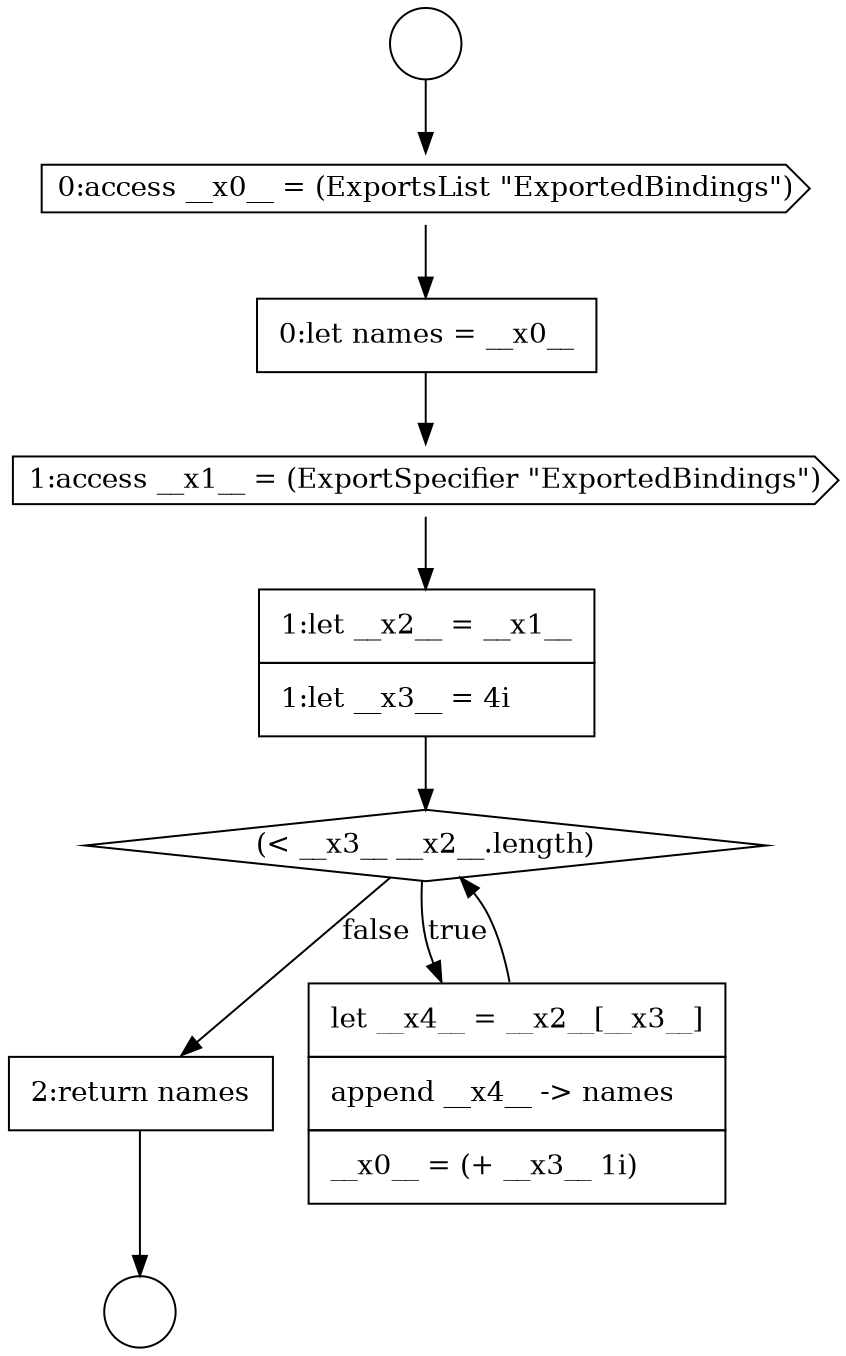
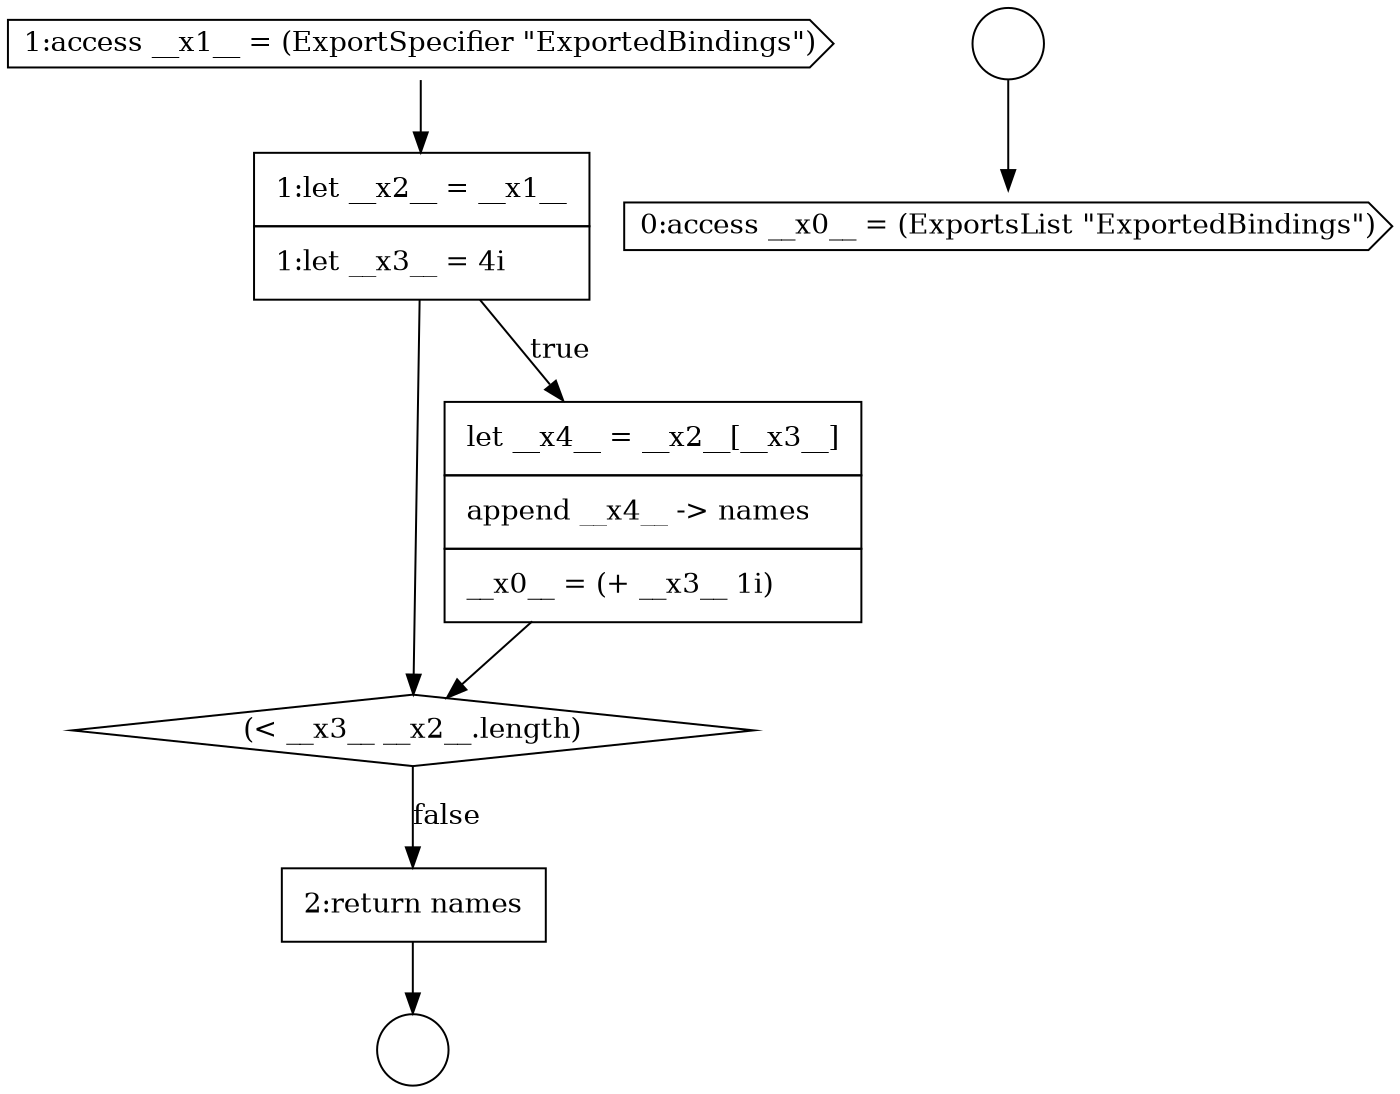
(426, 334) -> none
(423, 923) -> (515, 342)
